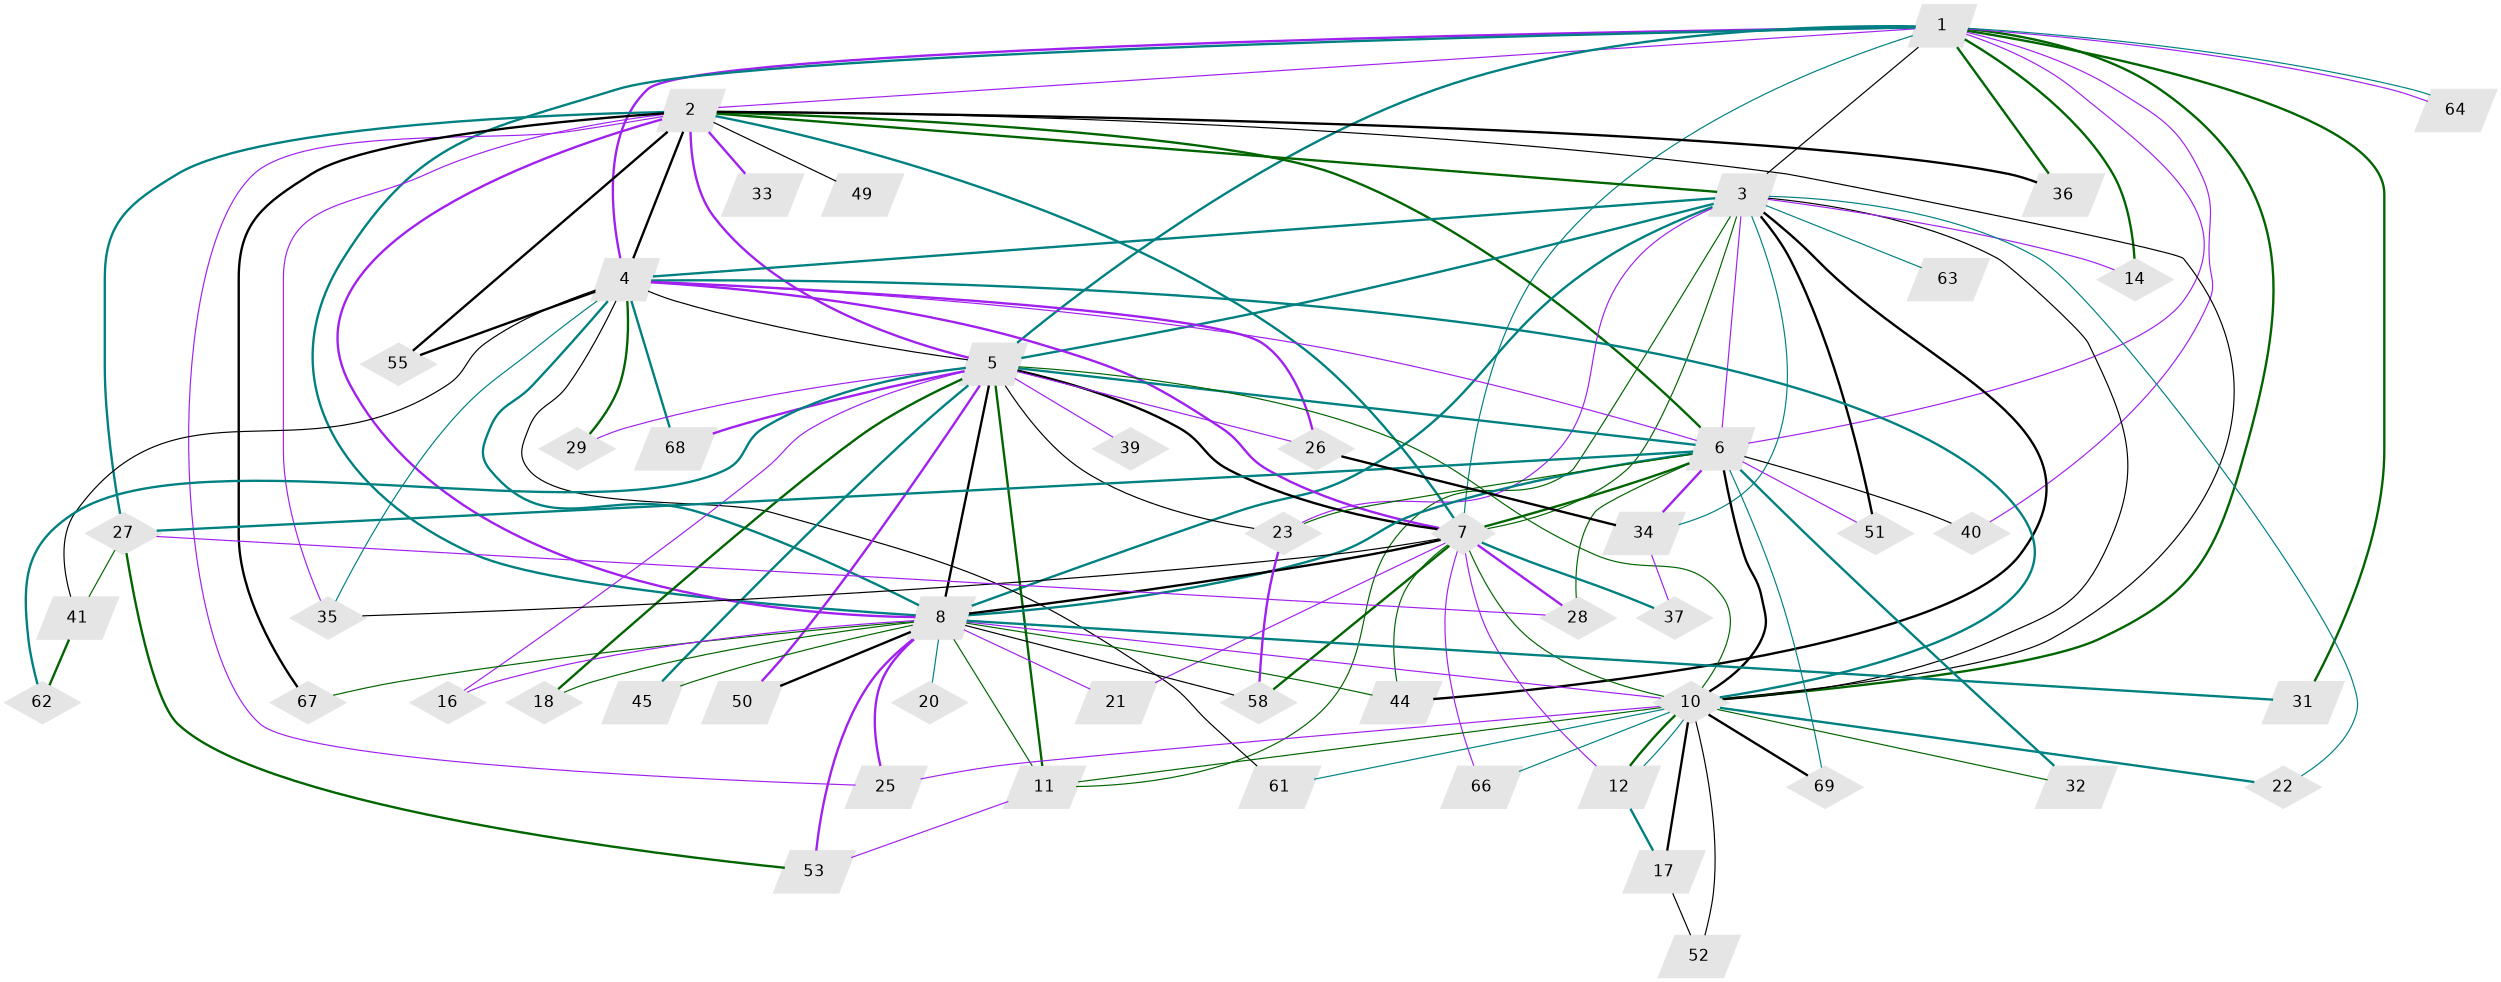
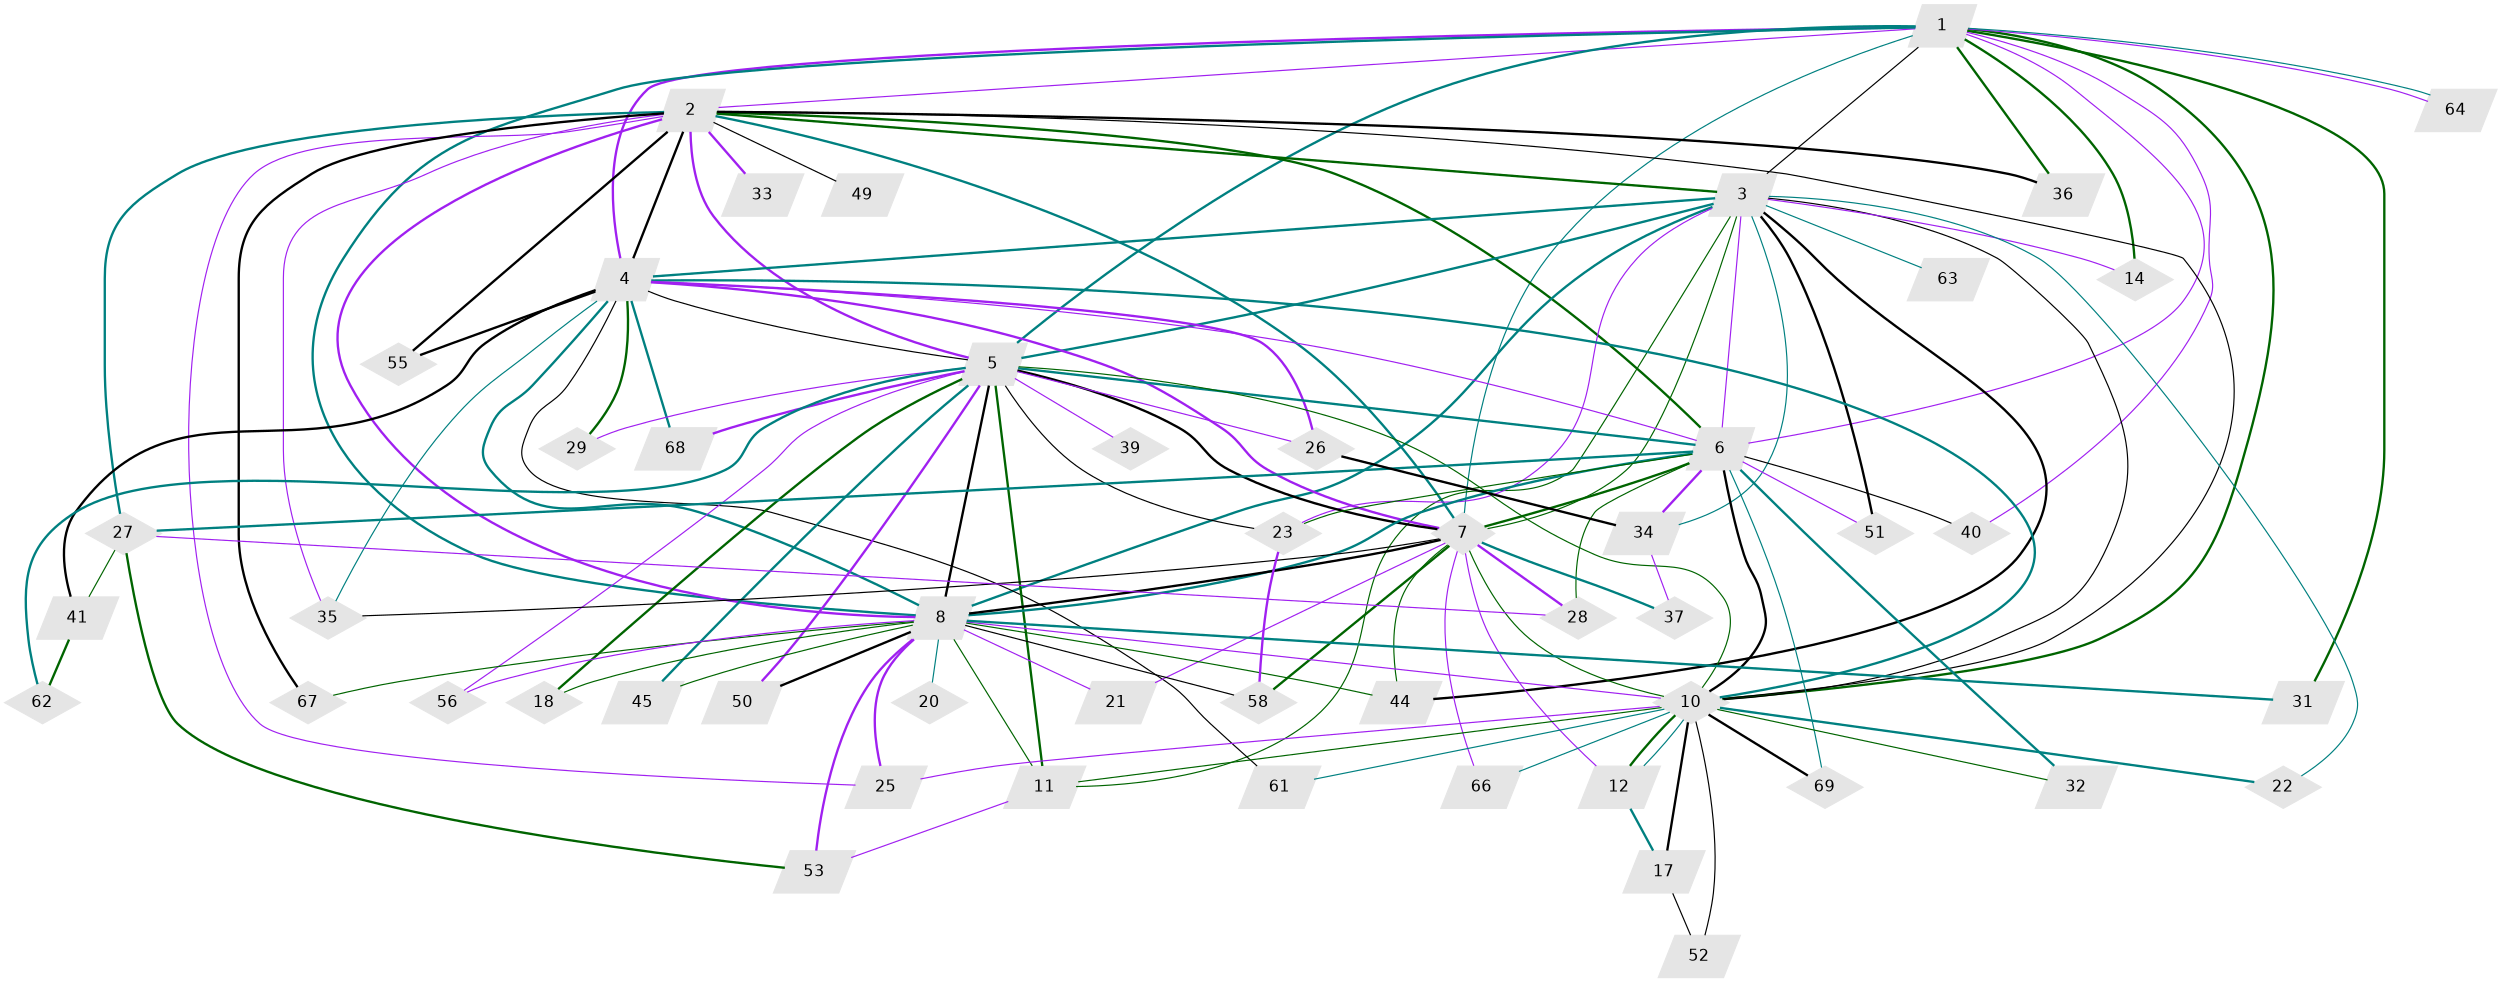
(299, 429) -> (299, 429)
(448, 703) -> (448, 703)
